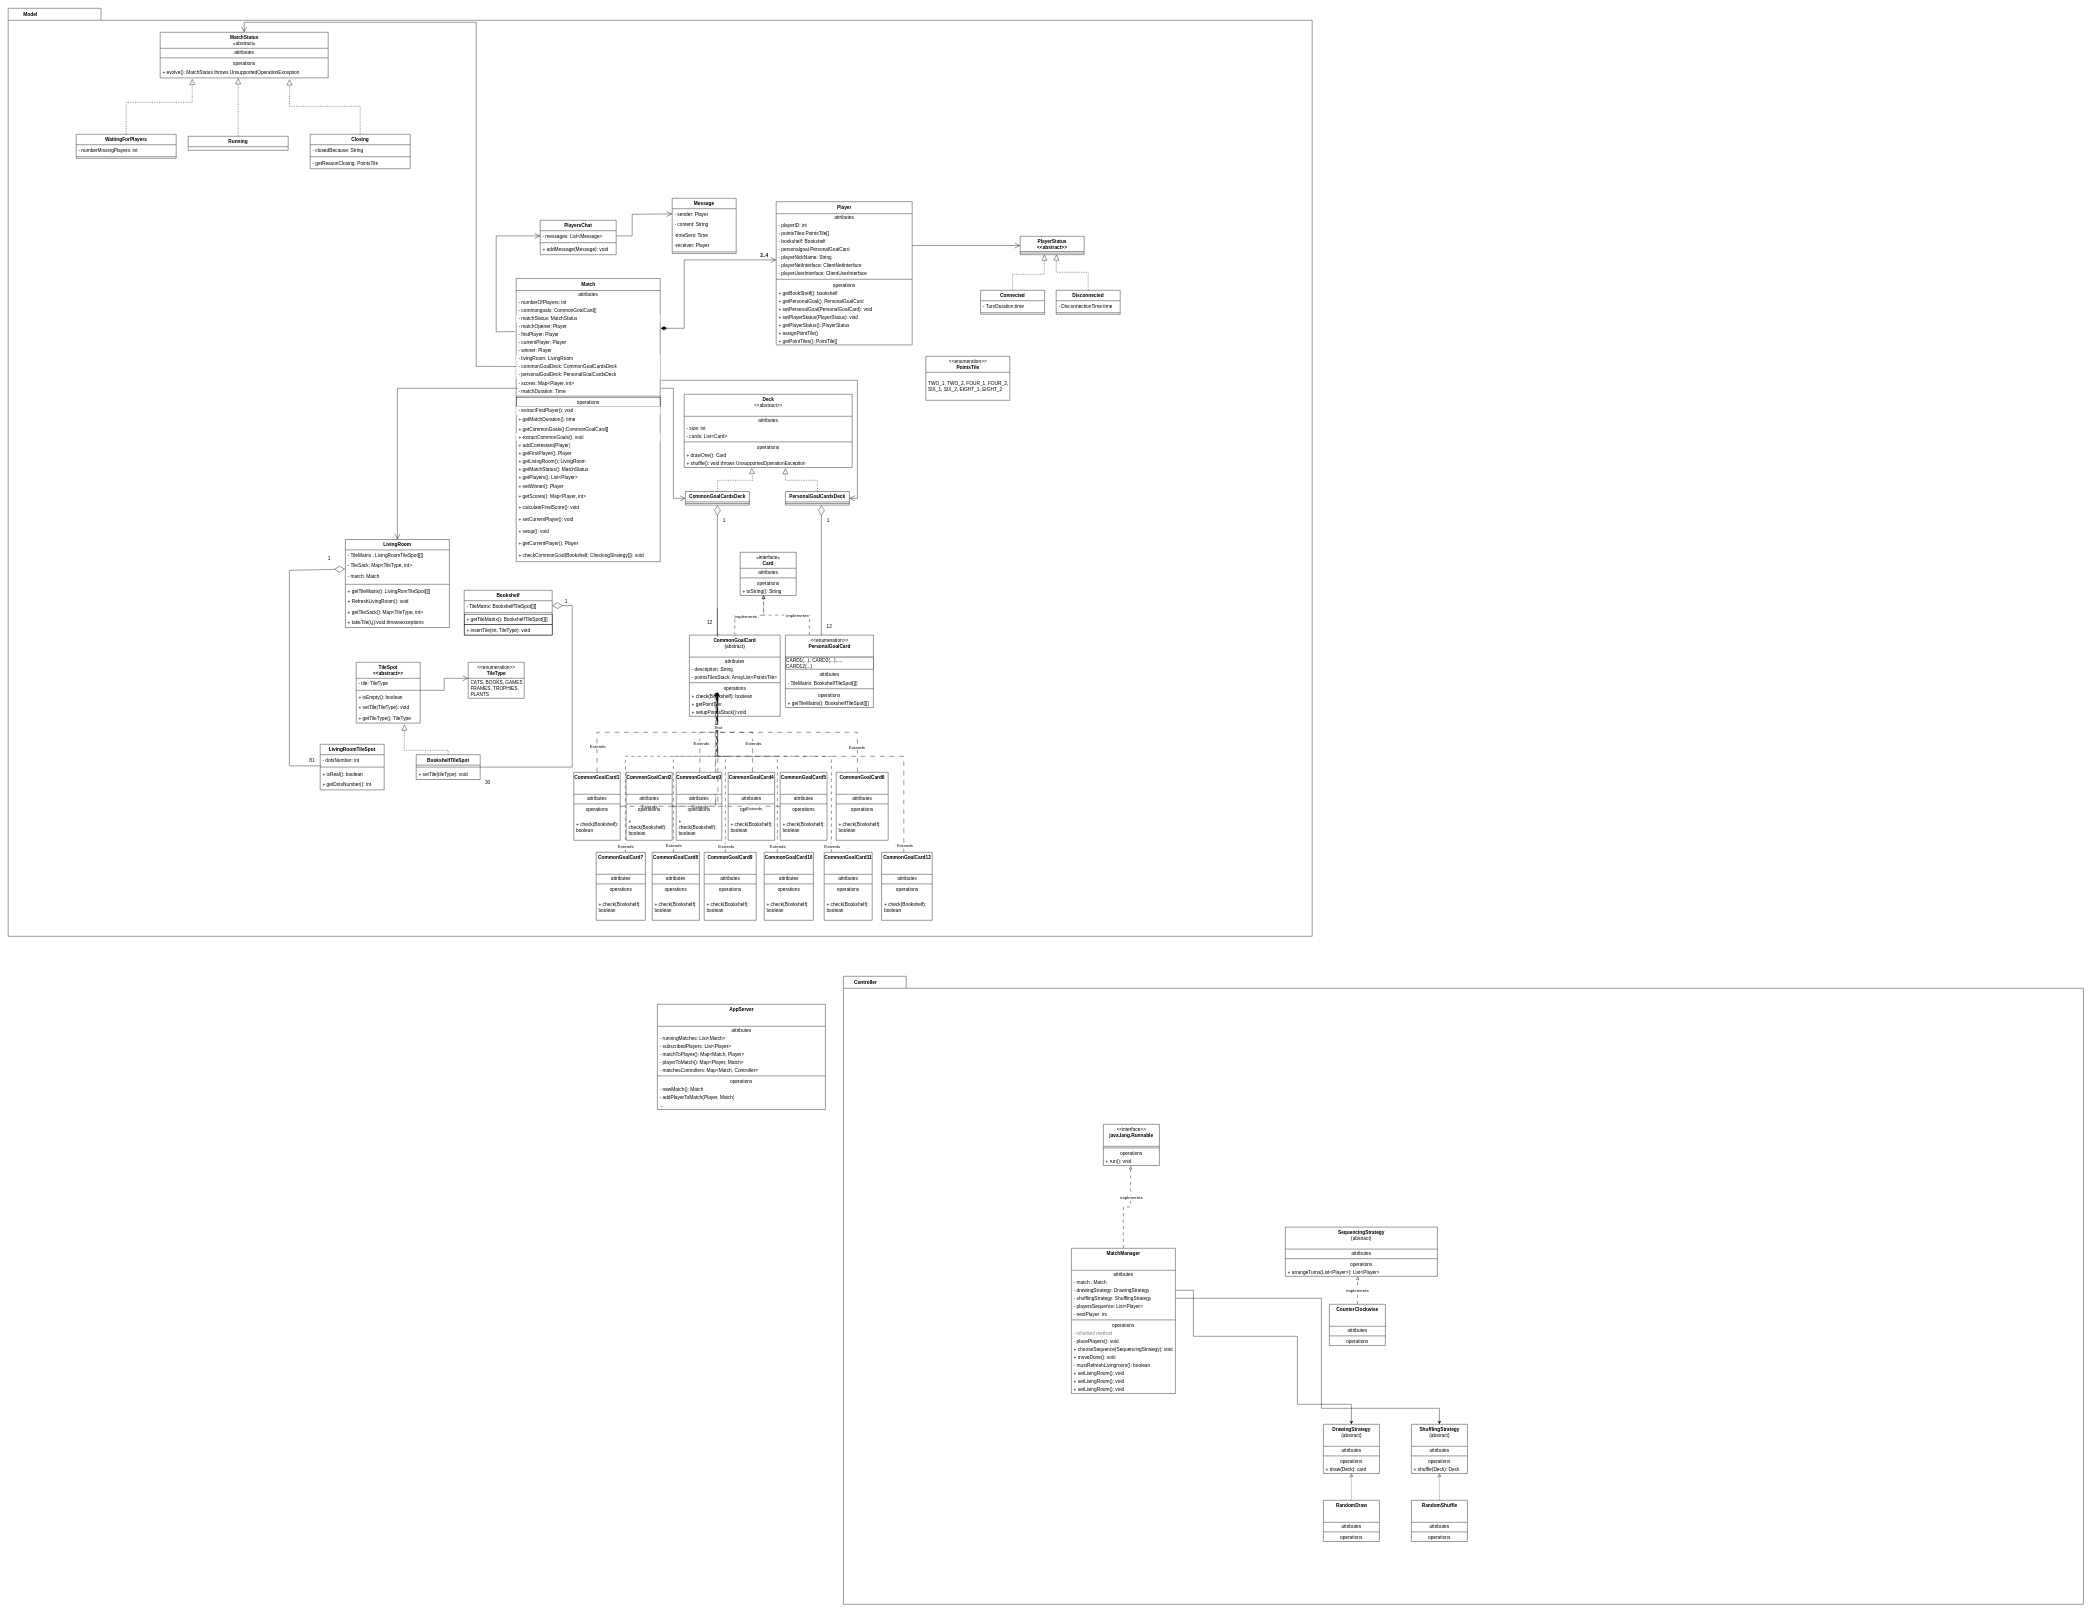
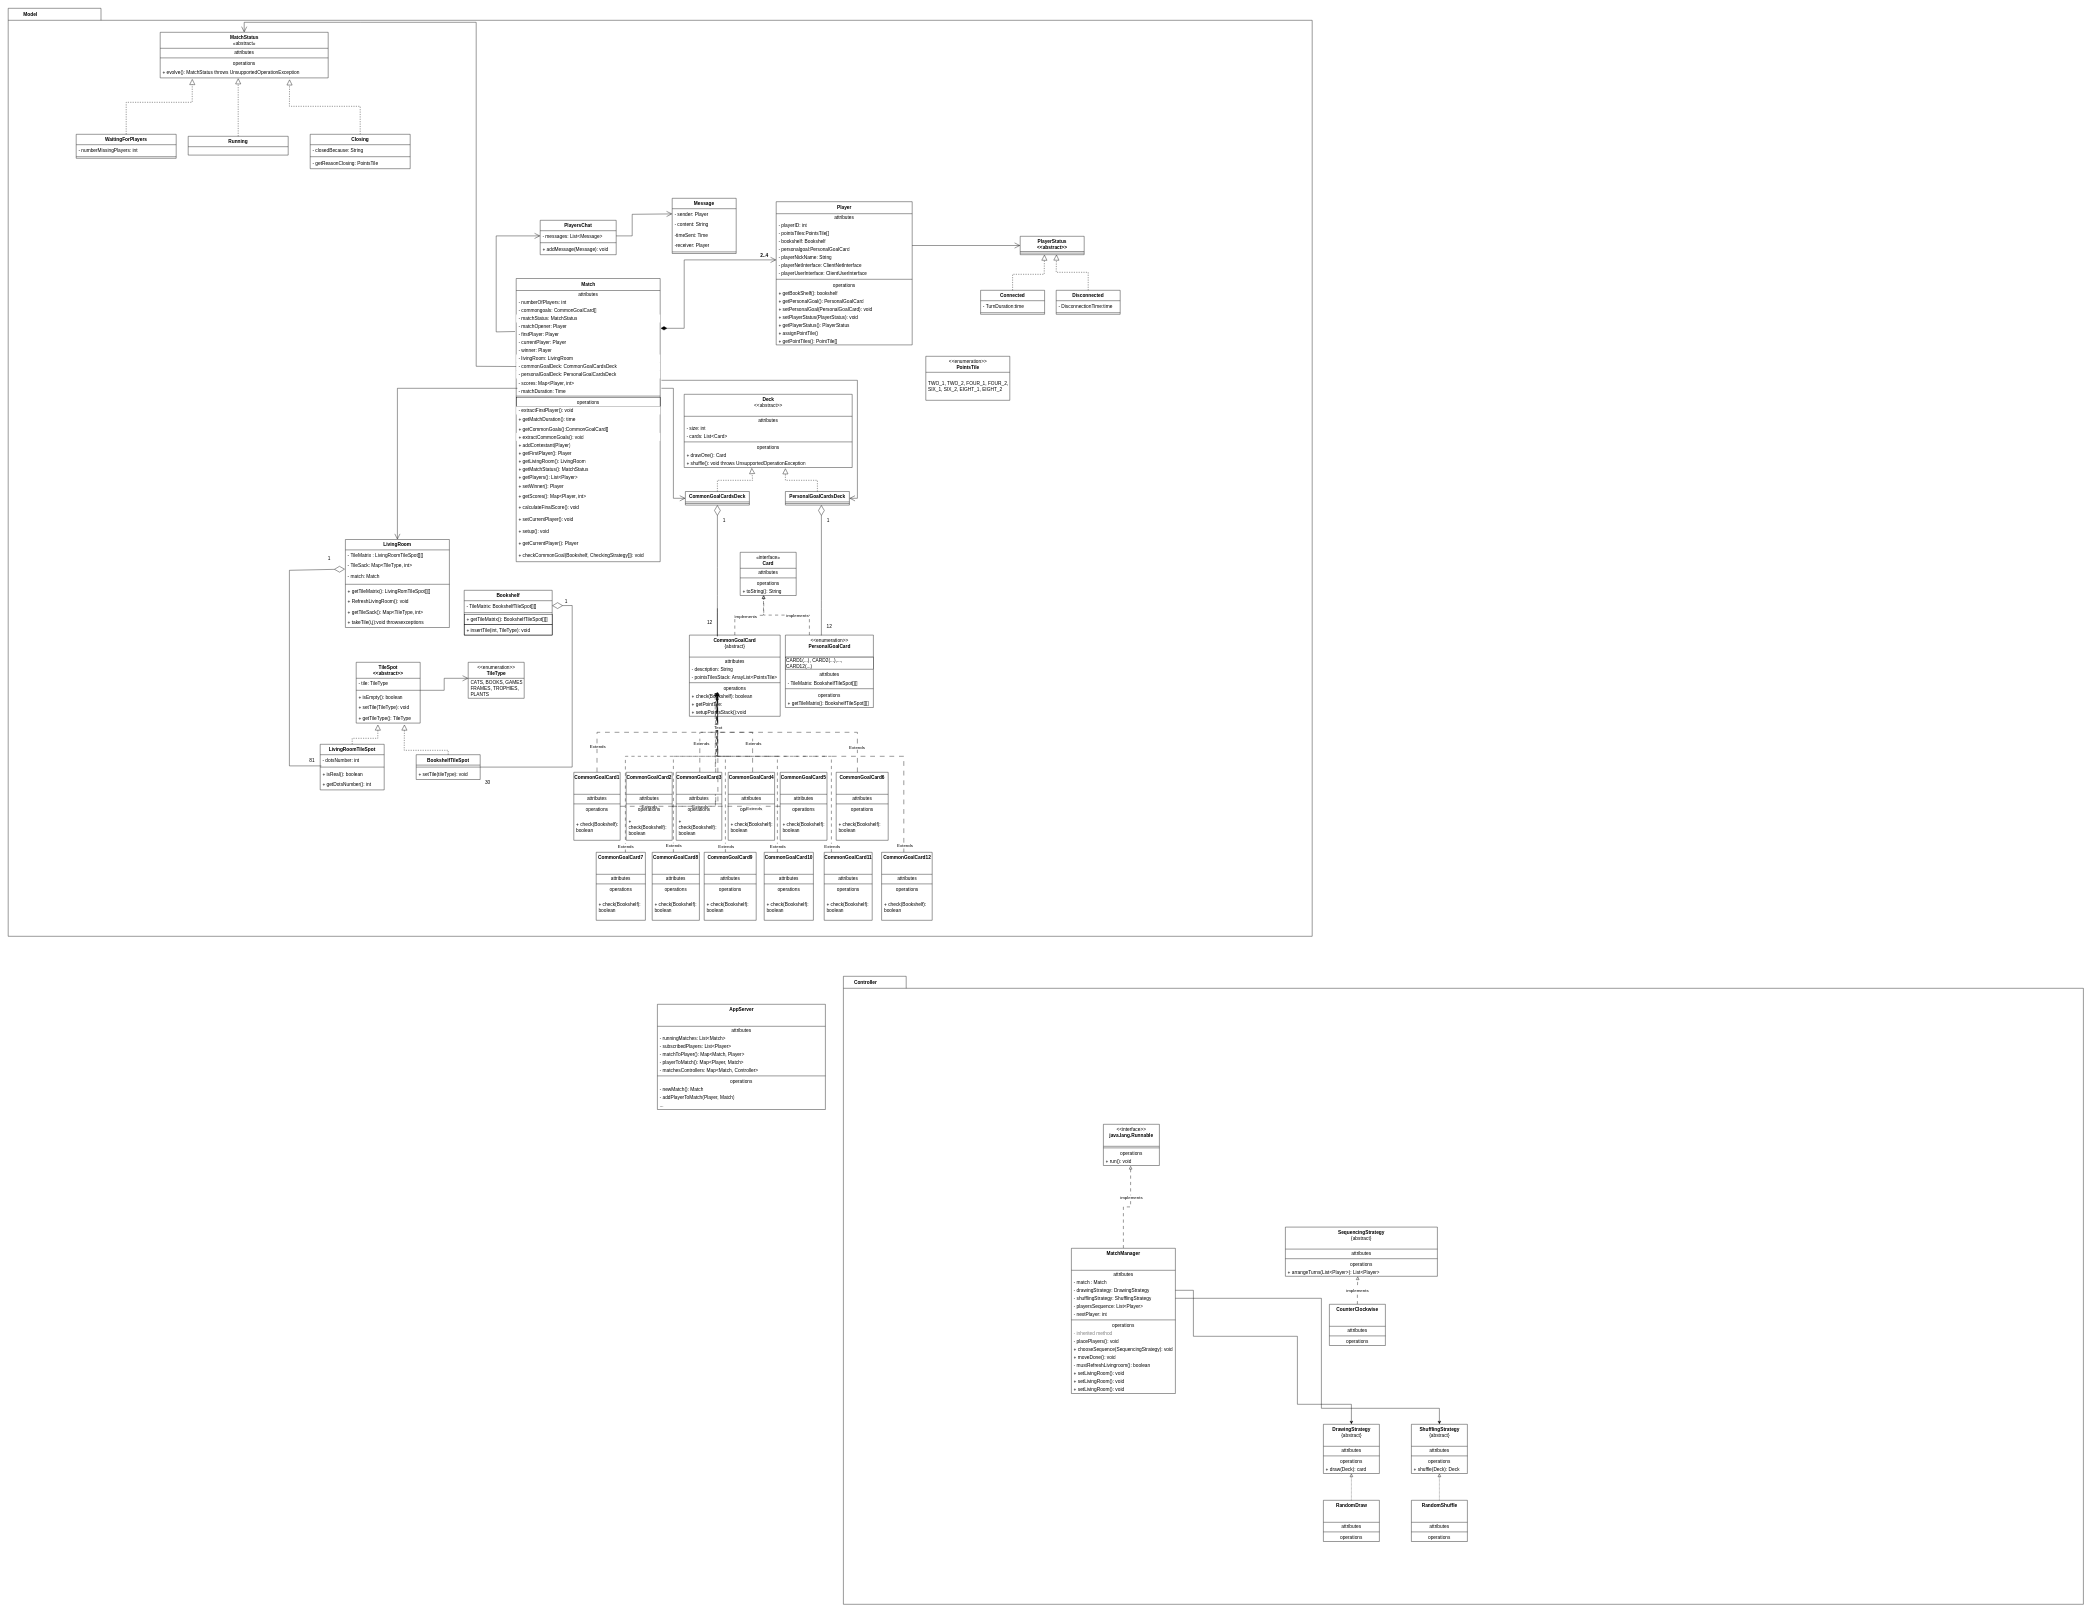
(238, 143) -> (238, 146)
none -> (366, 738)
